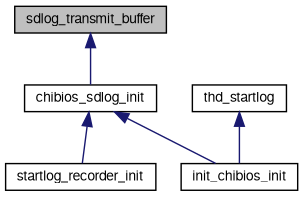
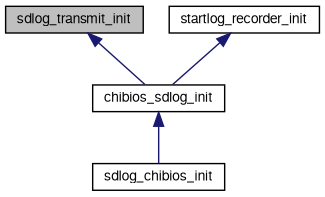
(91, 20) -> (74, 20)
(239, 98) -> none
(85, 145) -> (196, 64)
(239, 177) -> (159, 177)
